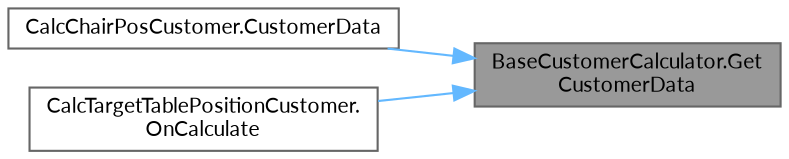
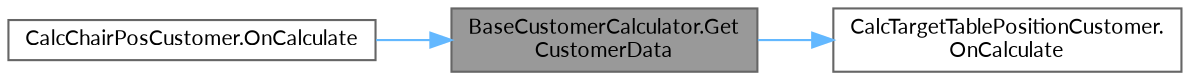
(204, 28) -> (192, 40)
(416, 97) -> (785, 40)
